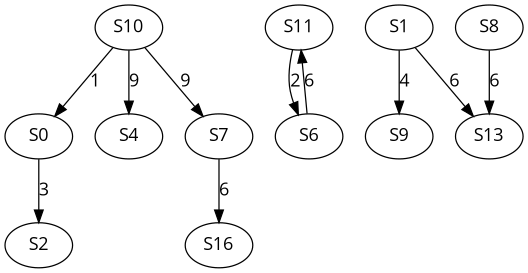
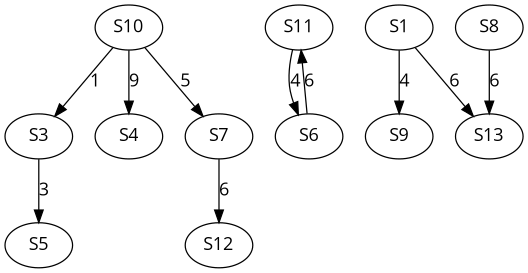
(186, 82) -> (186, 82)
(296, 82) -> (296, 82)
(39, 136) -> (39, 136)
(39, 245) -> (39, 245)
(219, 245) -> (219, 245)
